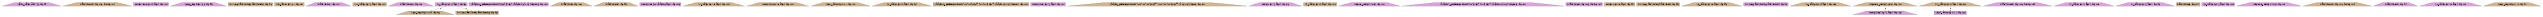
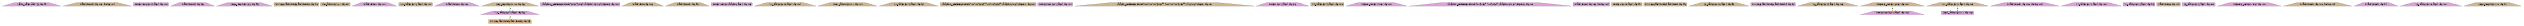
none -> (192, 4)
(451, 4) -> (510, 13)
(778, 4) -> none
(2145, 4) -> (2139, 4)
(439, 8) -> (510, 8)
